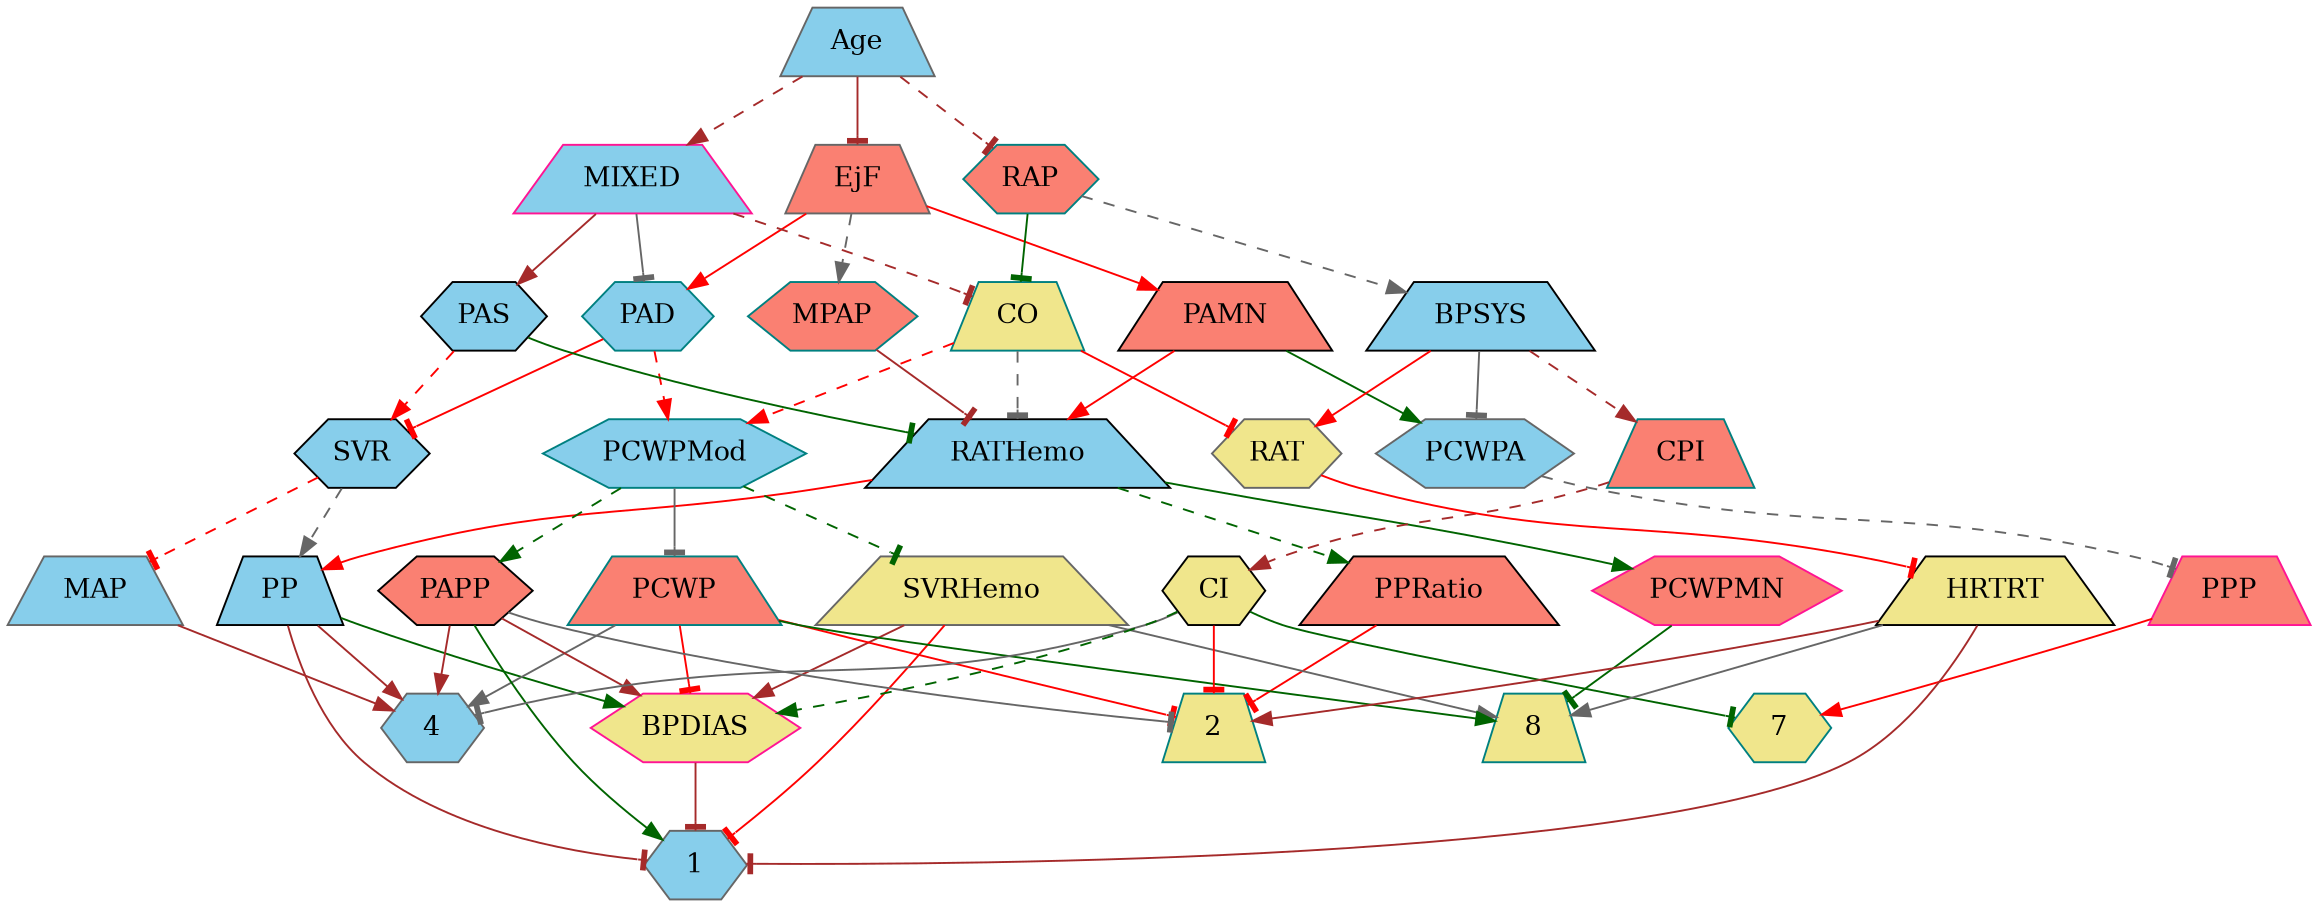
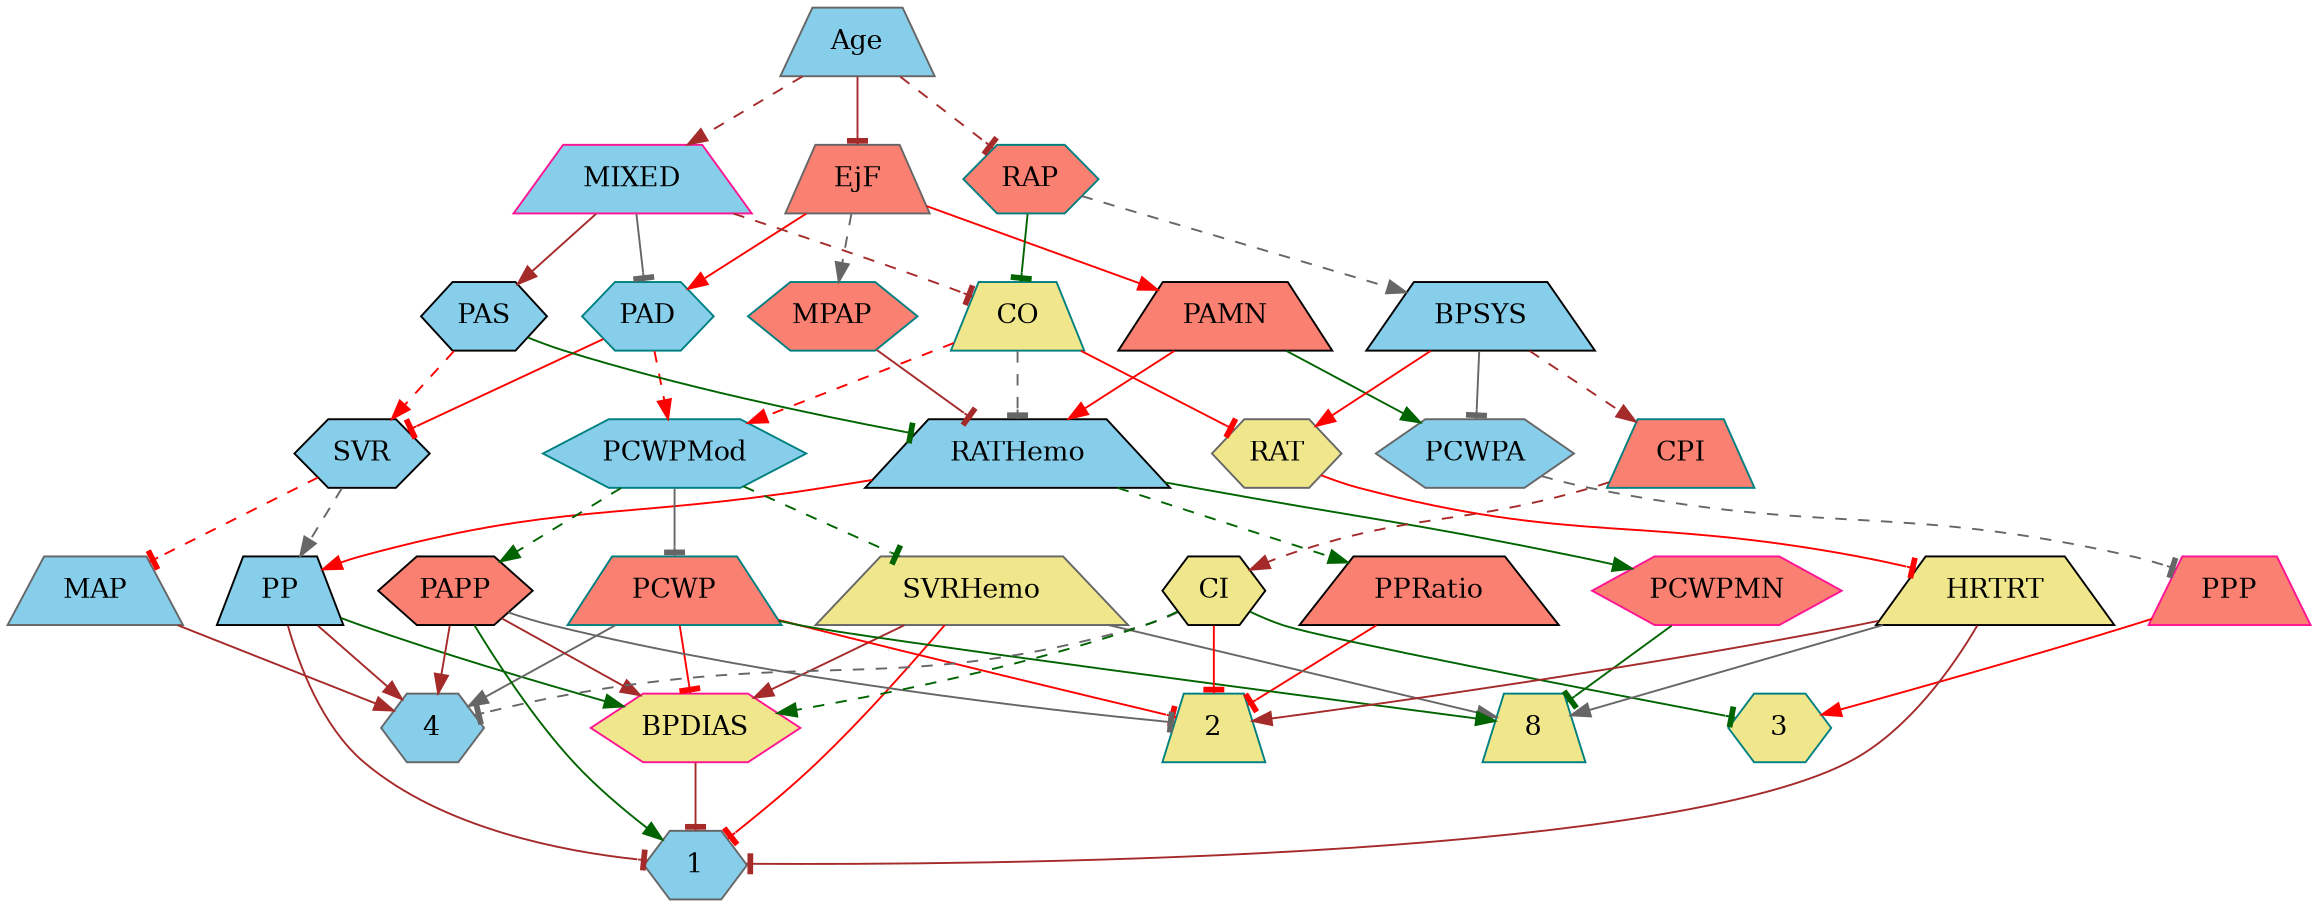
(850, 670) -> (850, 670)
(1780, 728) -> (1780, 728)
